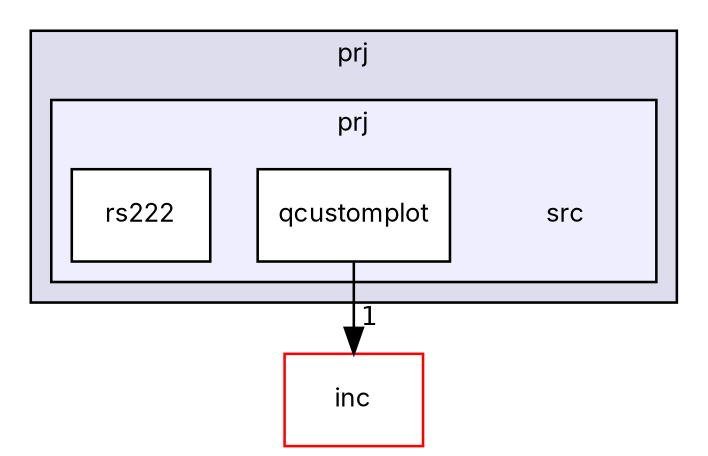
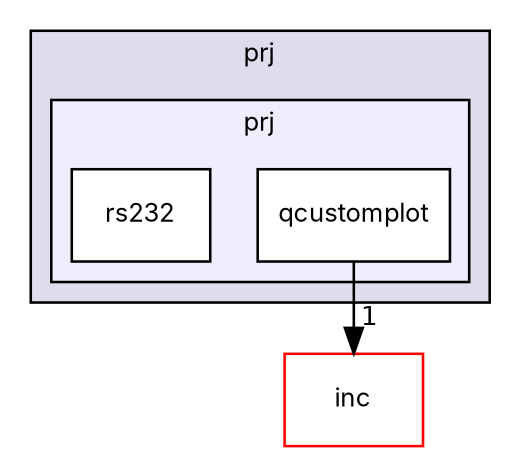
(141, 215) -> (141, 215)
(567, 215) -> none
